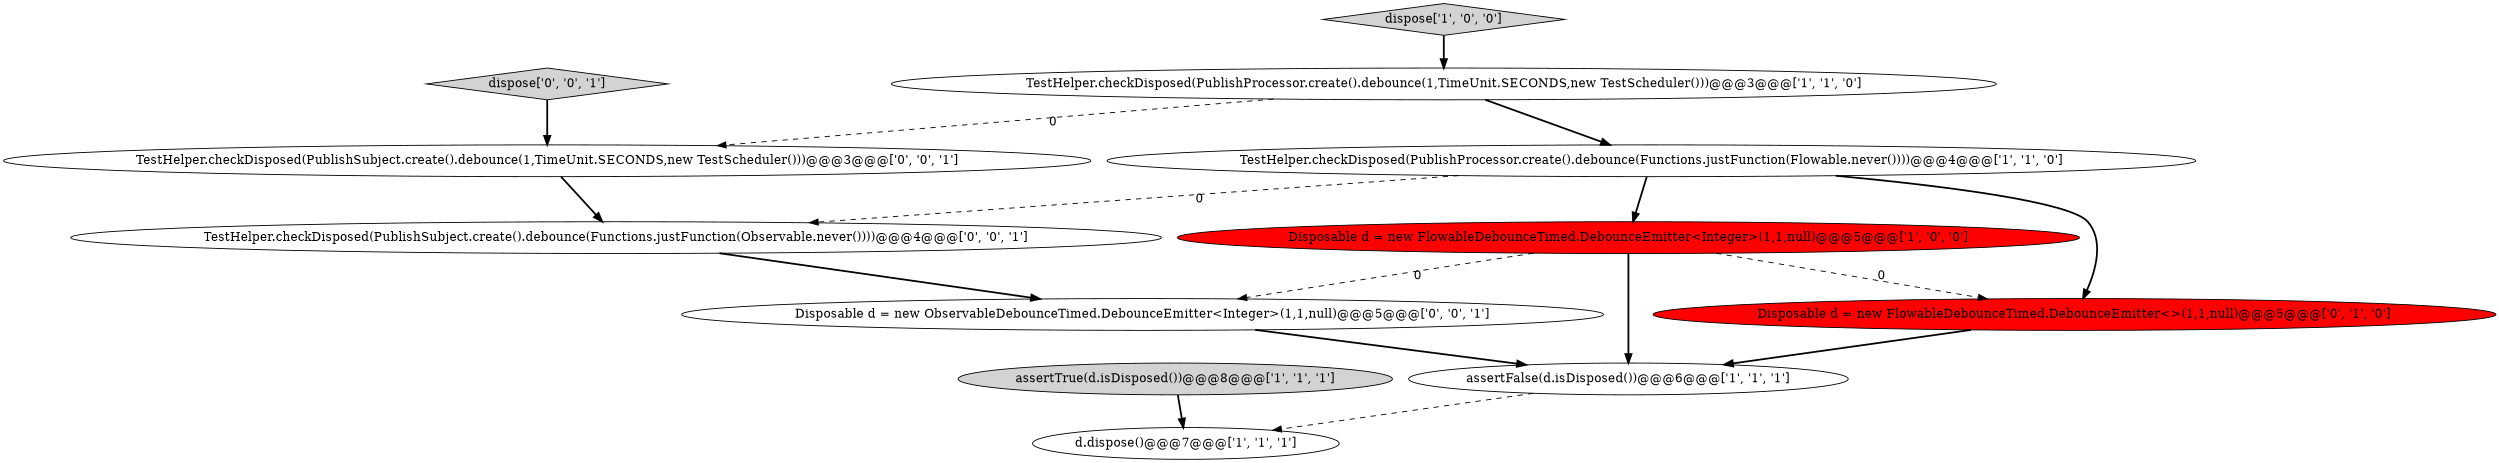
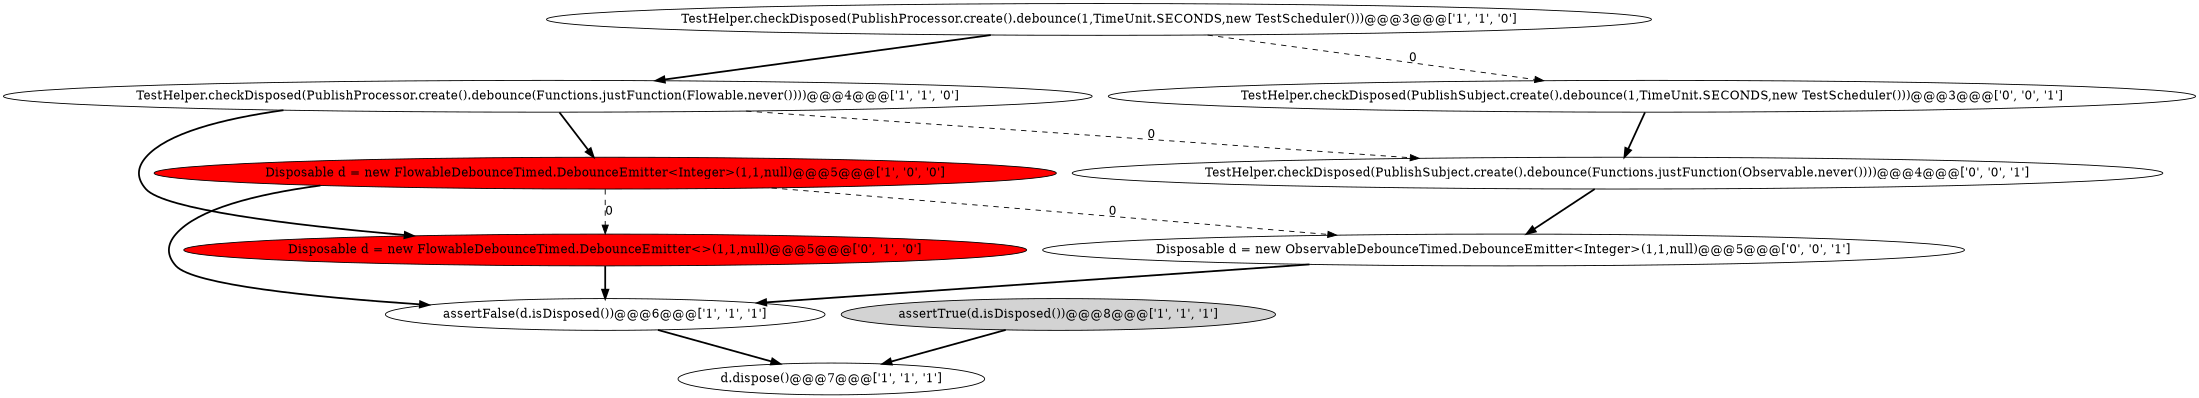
(1444, 19) -> none
(547, 84) -> none
(1407, 411) -> (715, 346)
